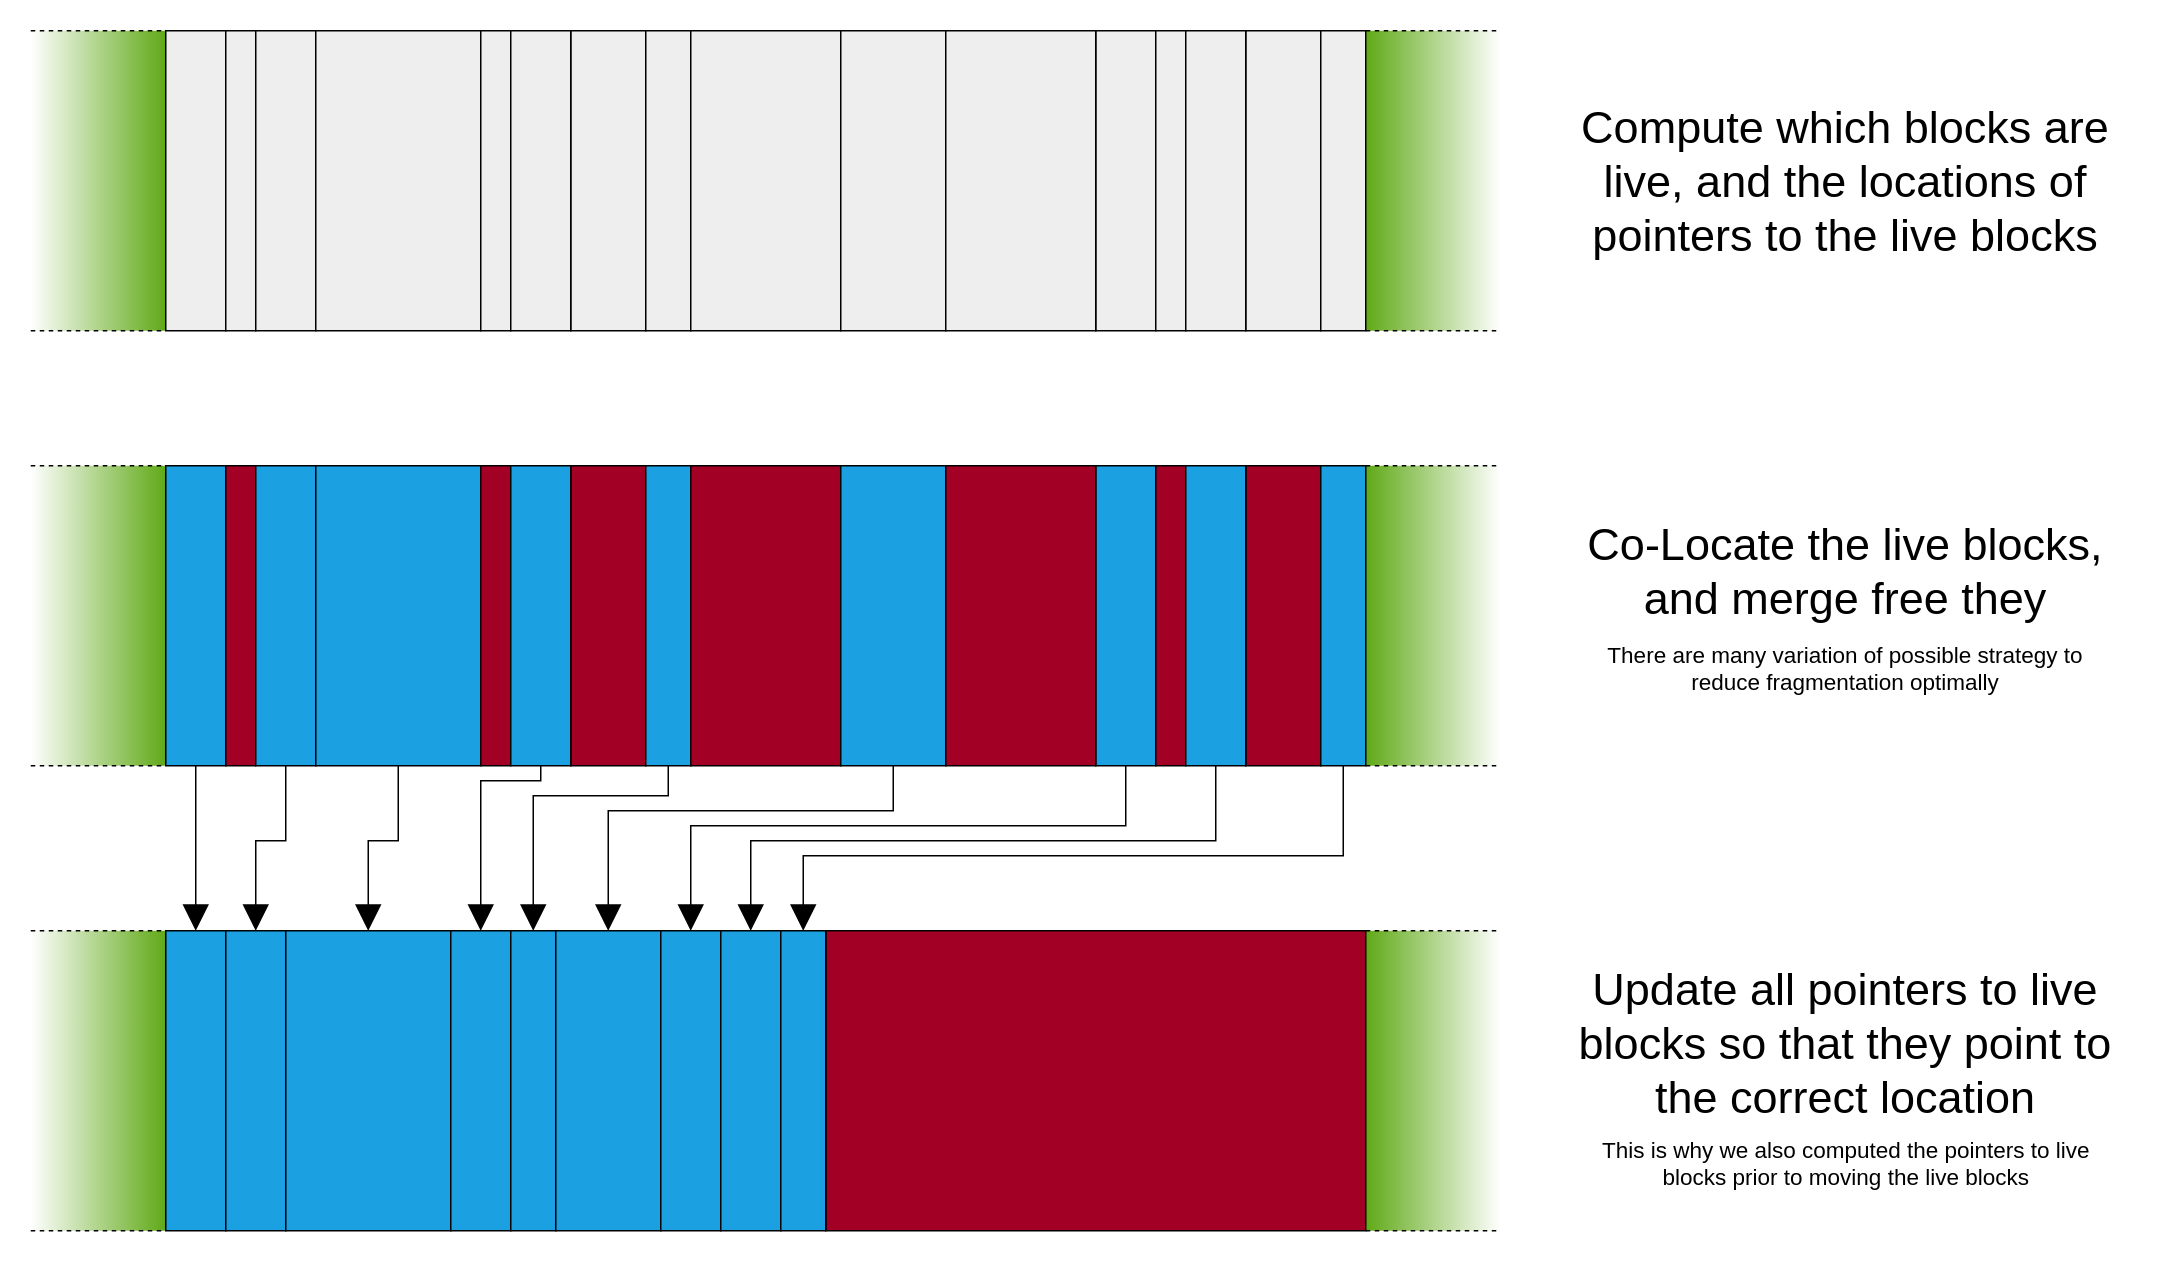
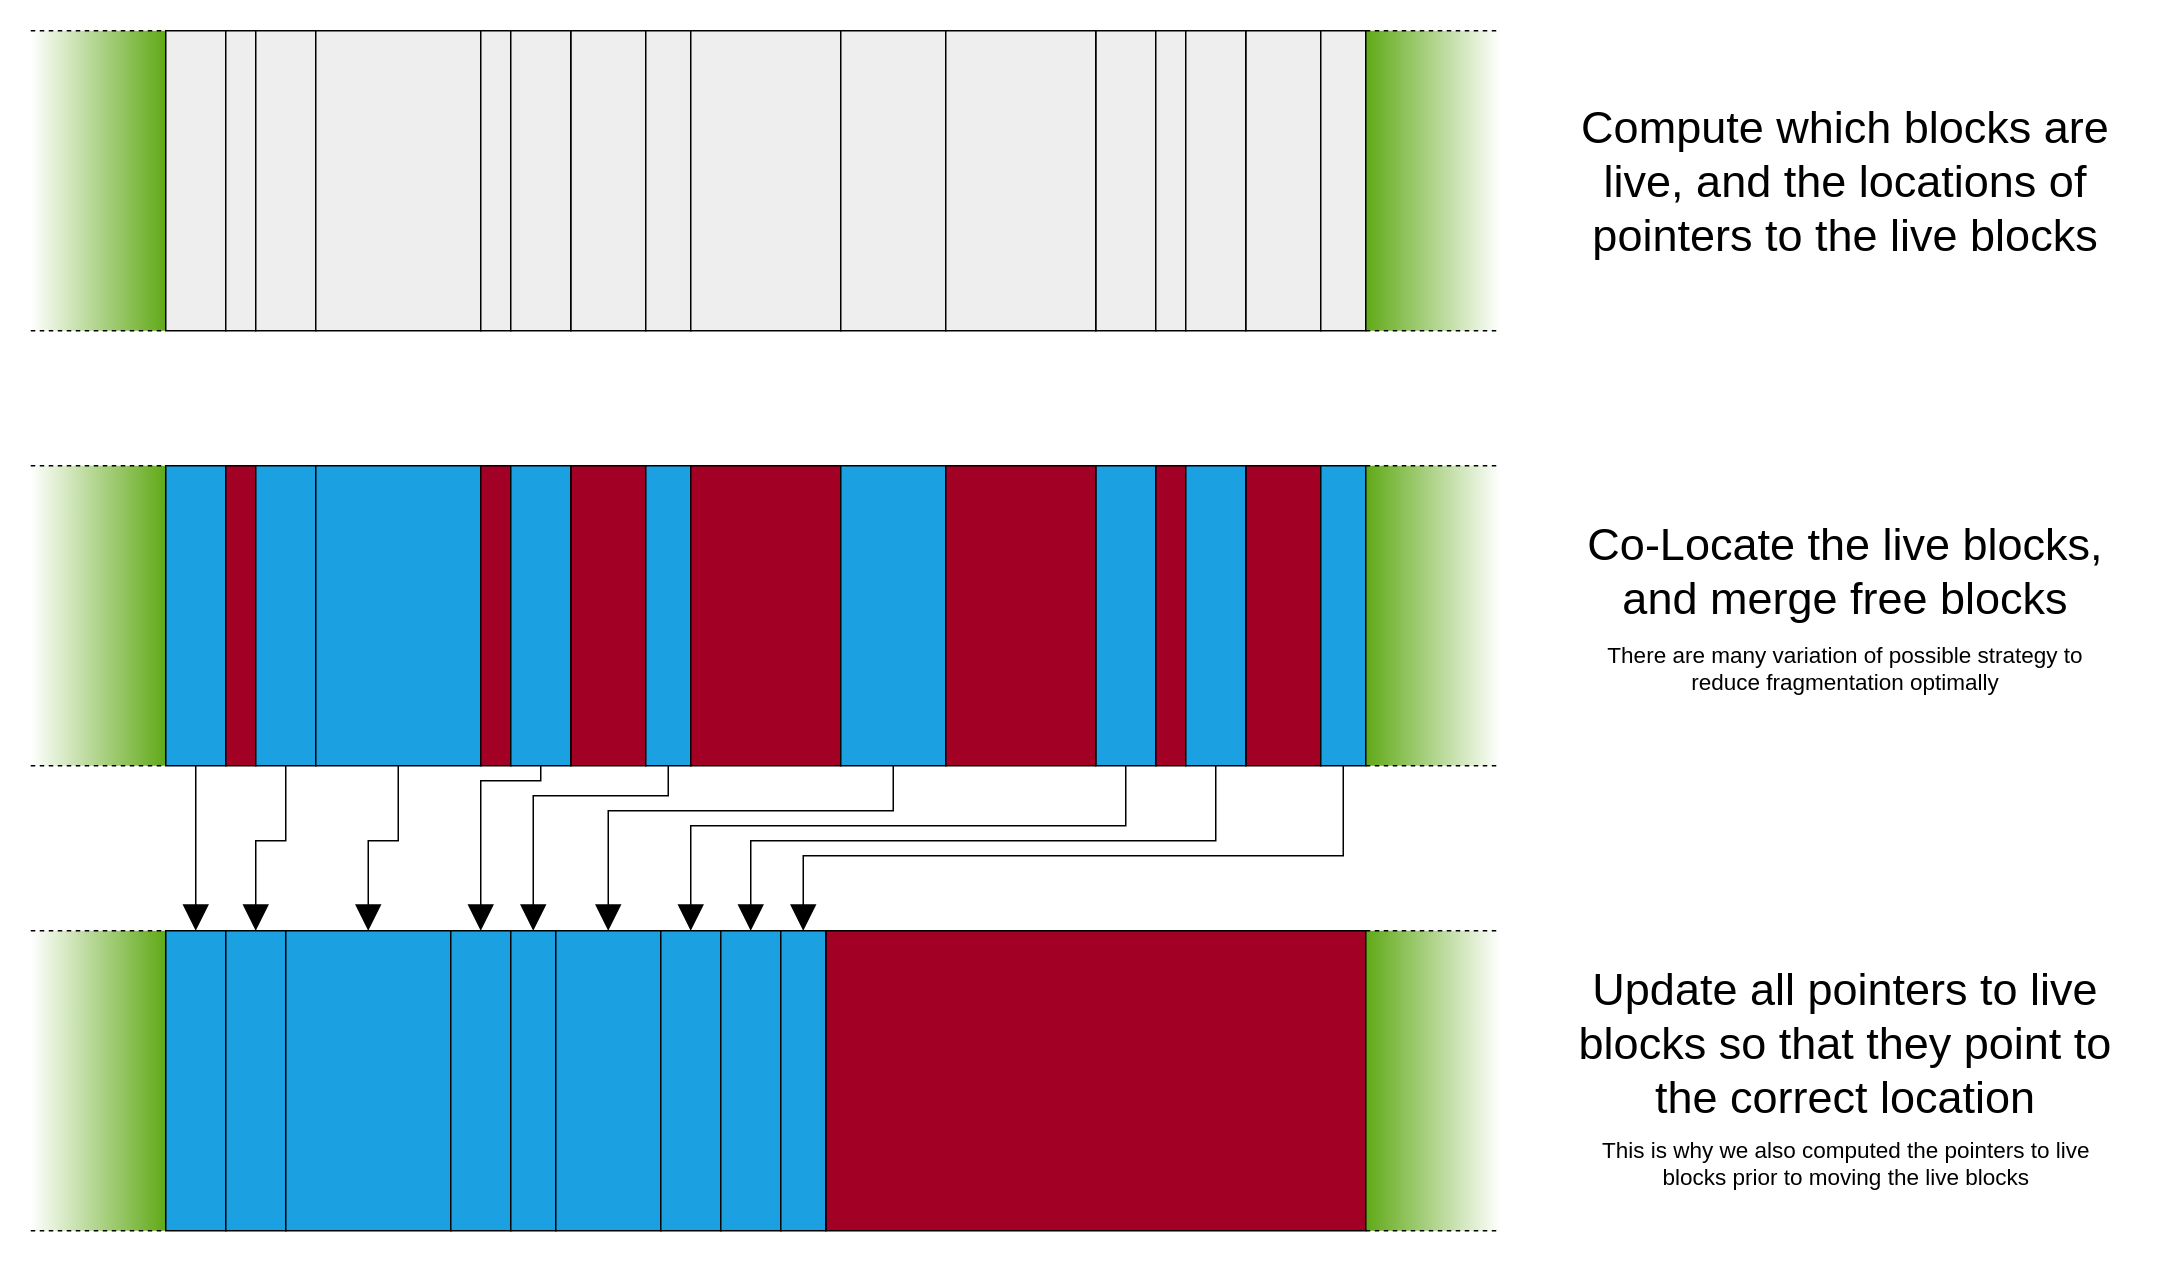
(1846, 571) -> (1846, 571)
